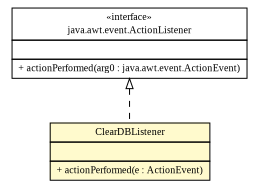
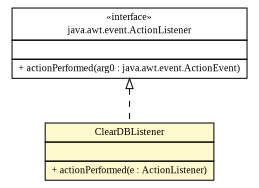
(130, 170) -> (130, 170)
